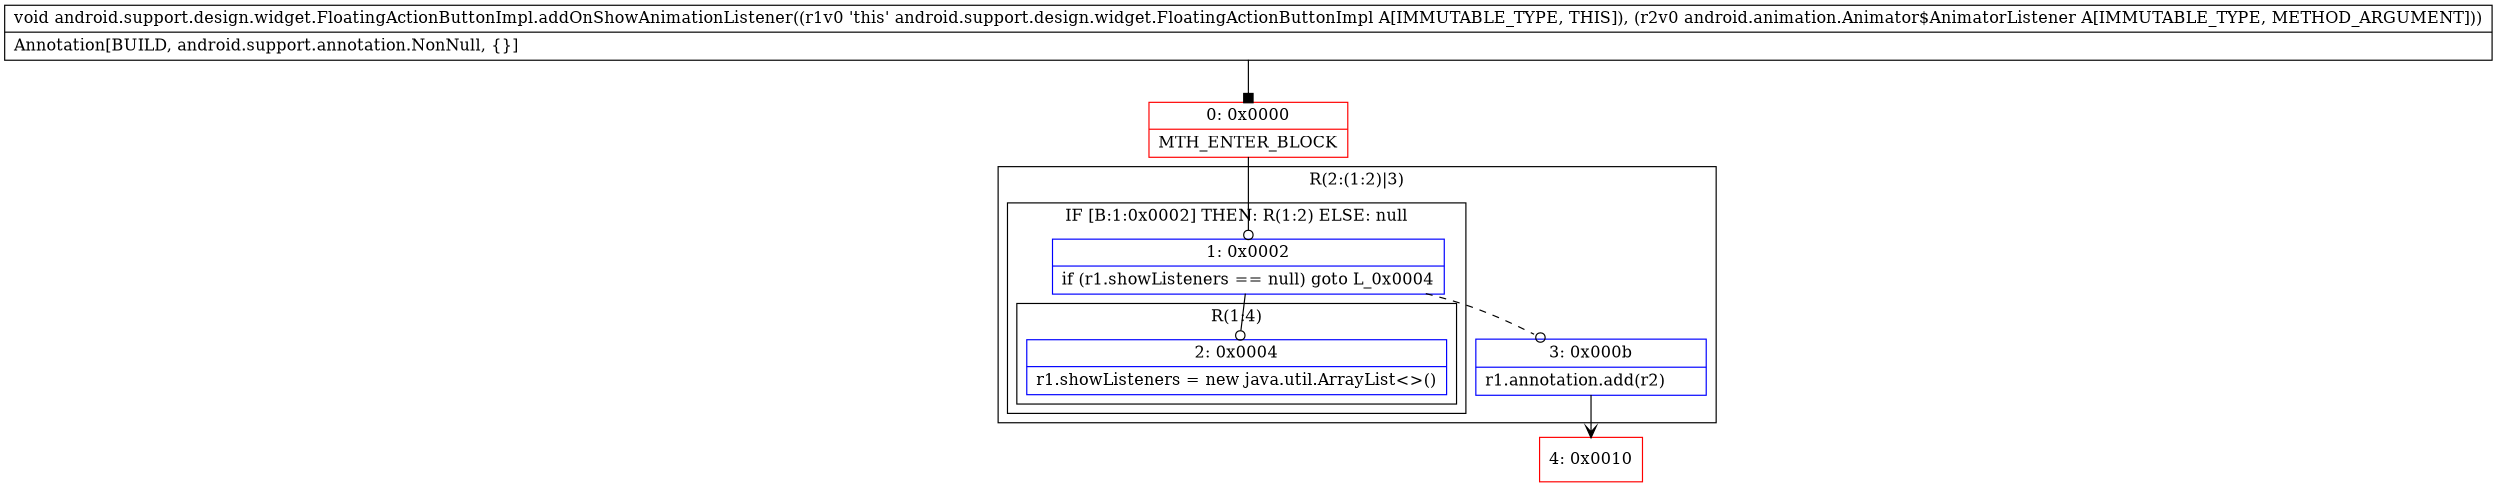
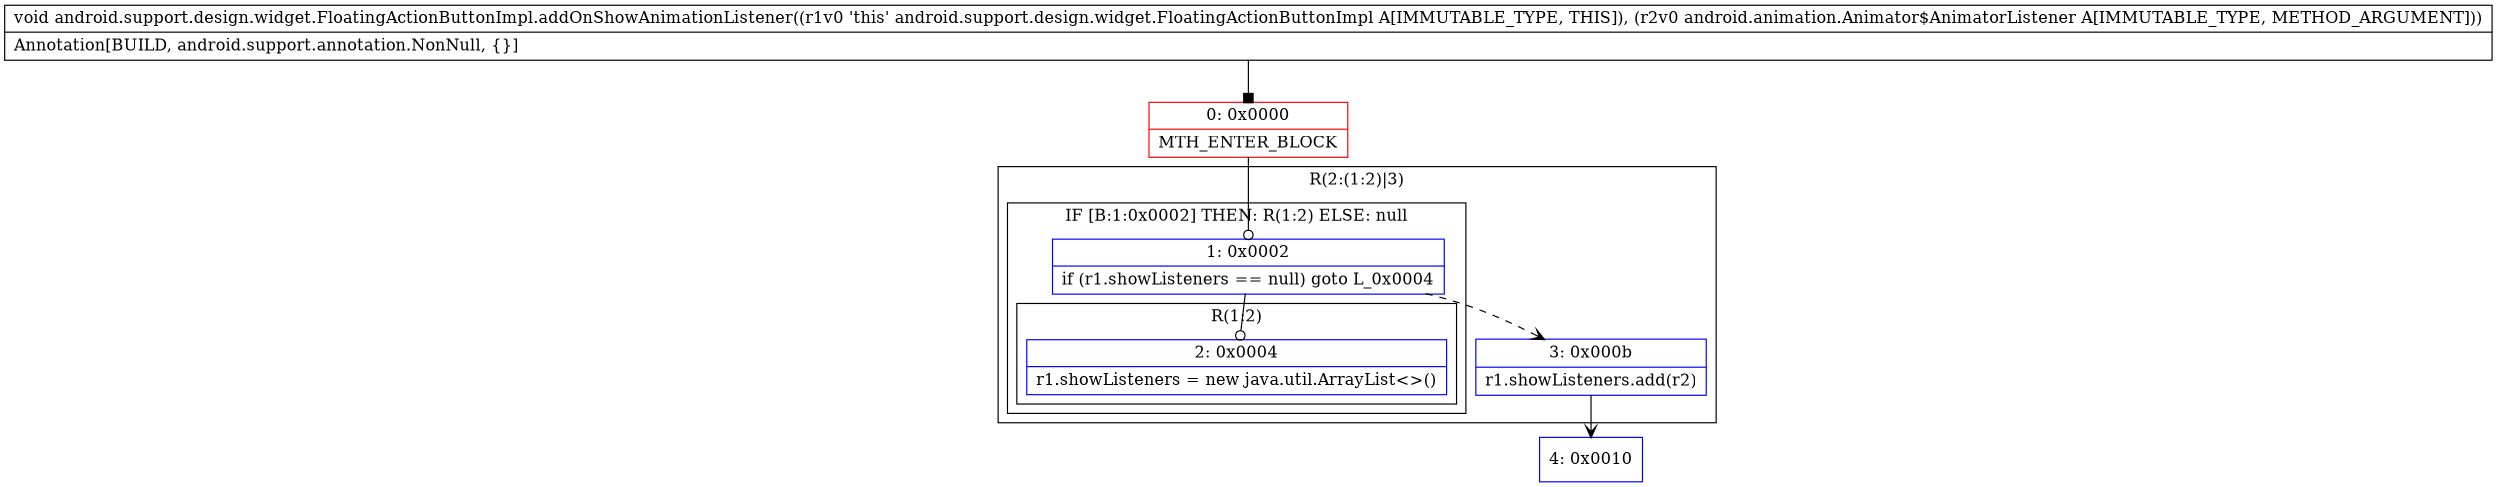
(1481, 311) -> (1481, 311)
(1237, 317) -> (1237, 317)
(1575, 381) -> (1591, 381)
(1591, 460) -> (1591, 460)
